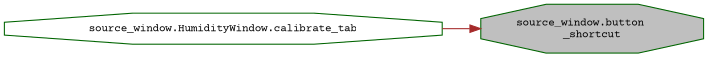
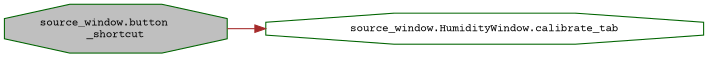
(456, 29) -> (241, 29)
